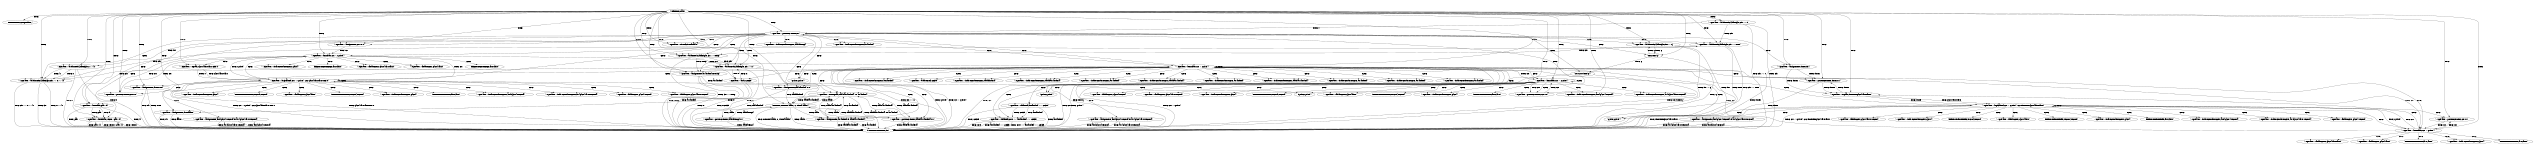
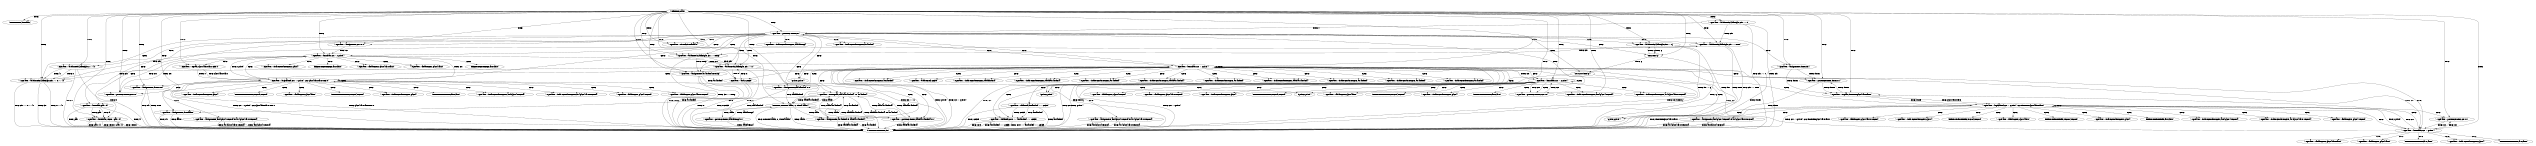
(336, 12) -> none
(20, 22) -> (20, 22)
(172, 50) -> (172, 50)
(731, 100) -> (731, 100)
